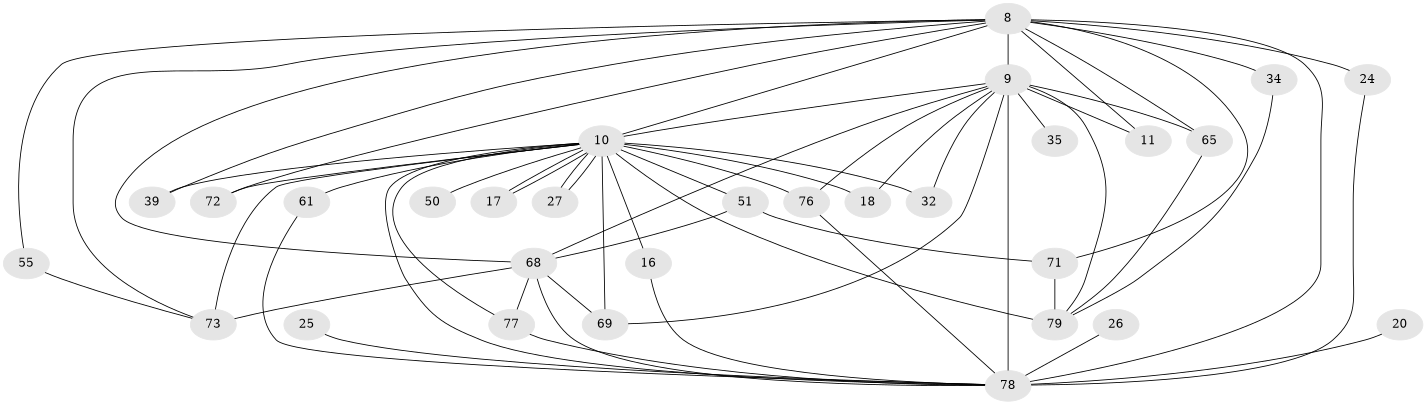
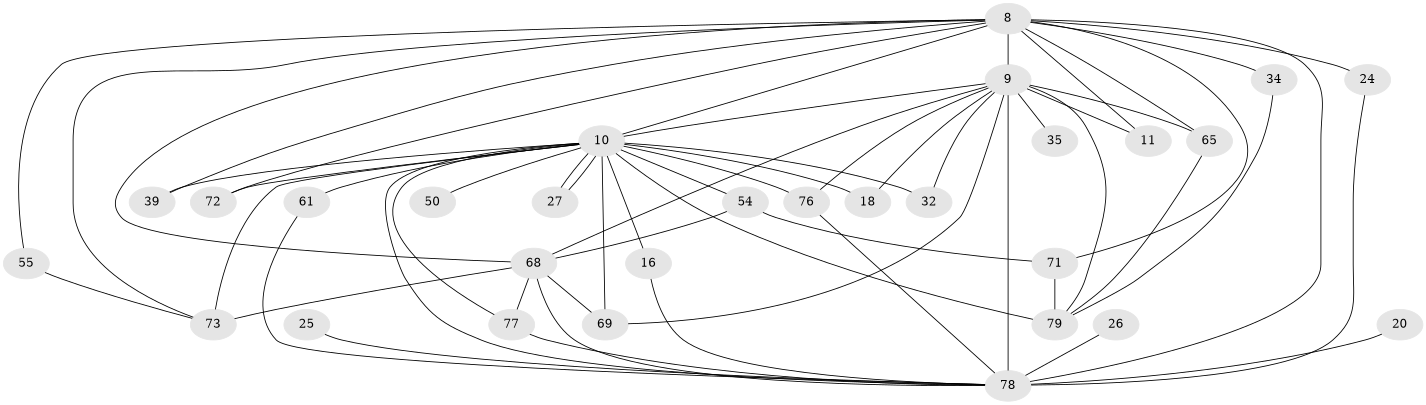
(494, 202) -> none
(745, 202) -> (745, 202)
